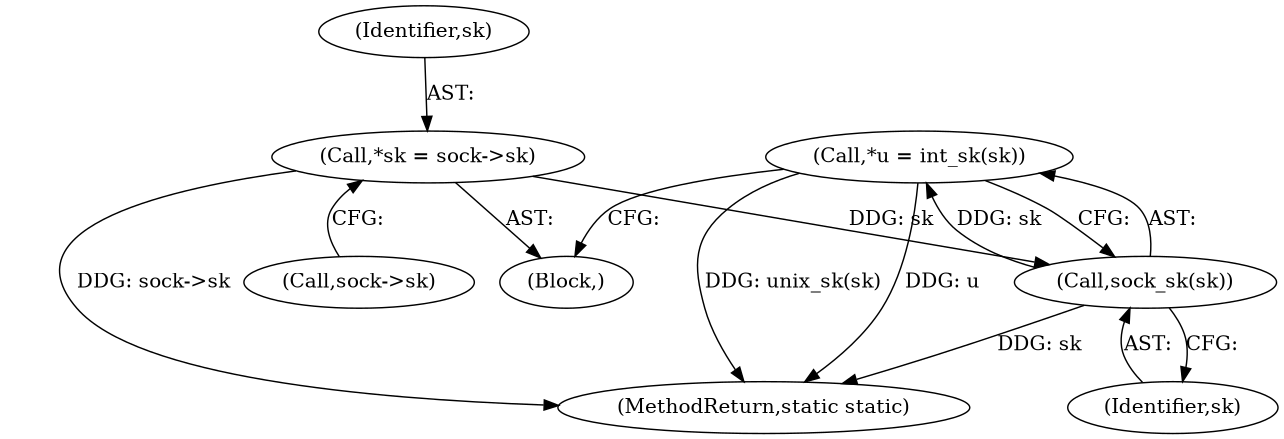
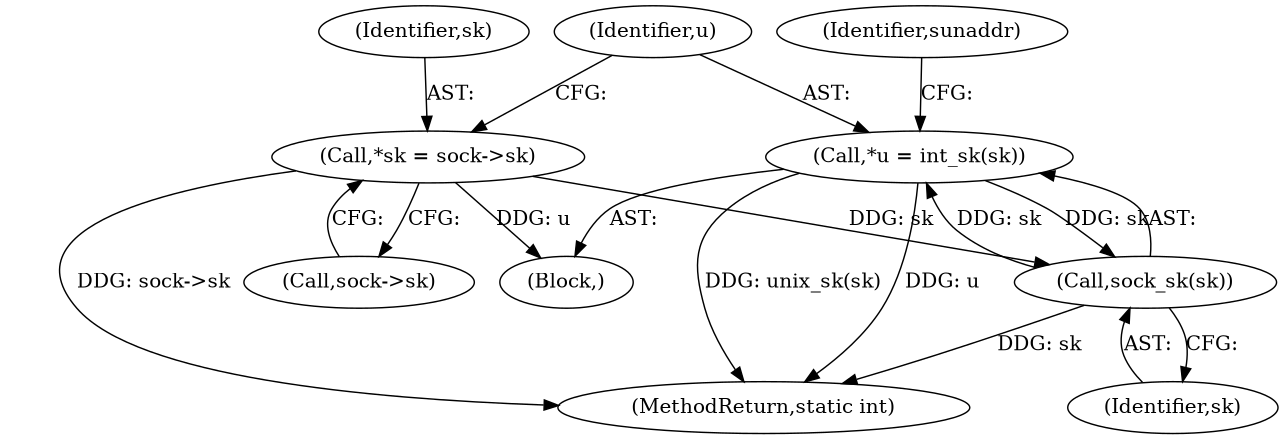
none -> (653, 32)
none -> (922, 32)
none -> (405, 215)
(533, 220) -> (533, 220)
(637, 220) -> (637, 220)
(1107, 220) -> (1107, 220)
(764, 408) -> (764, 408)
